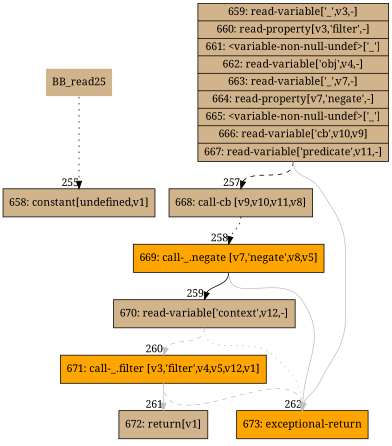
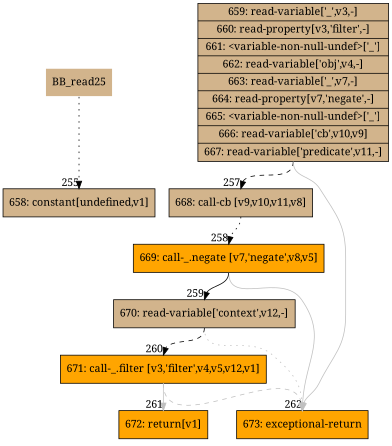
(188, 341) -> (188, 341)
(163, 425) -> (163, 425)
